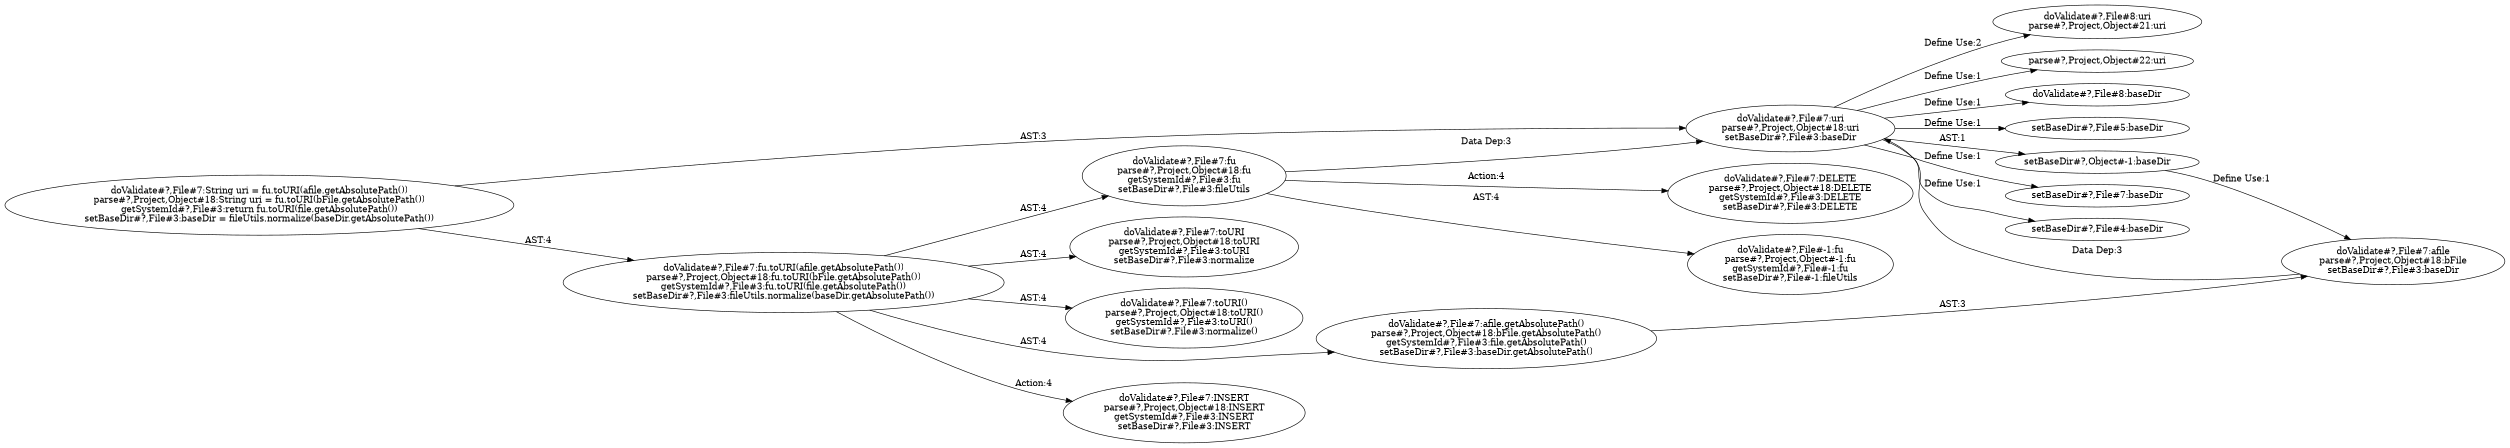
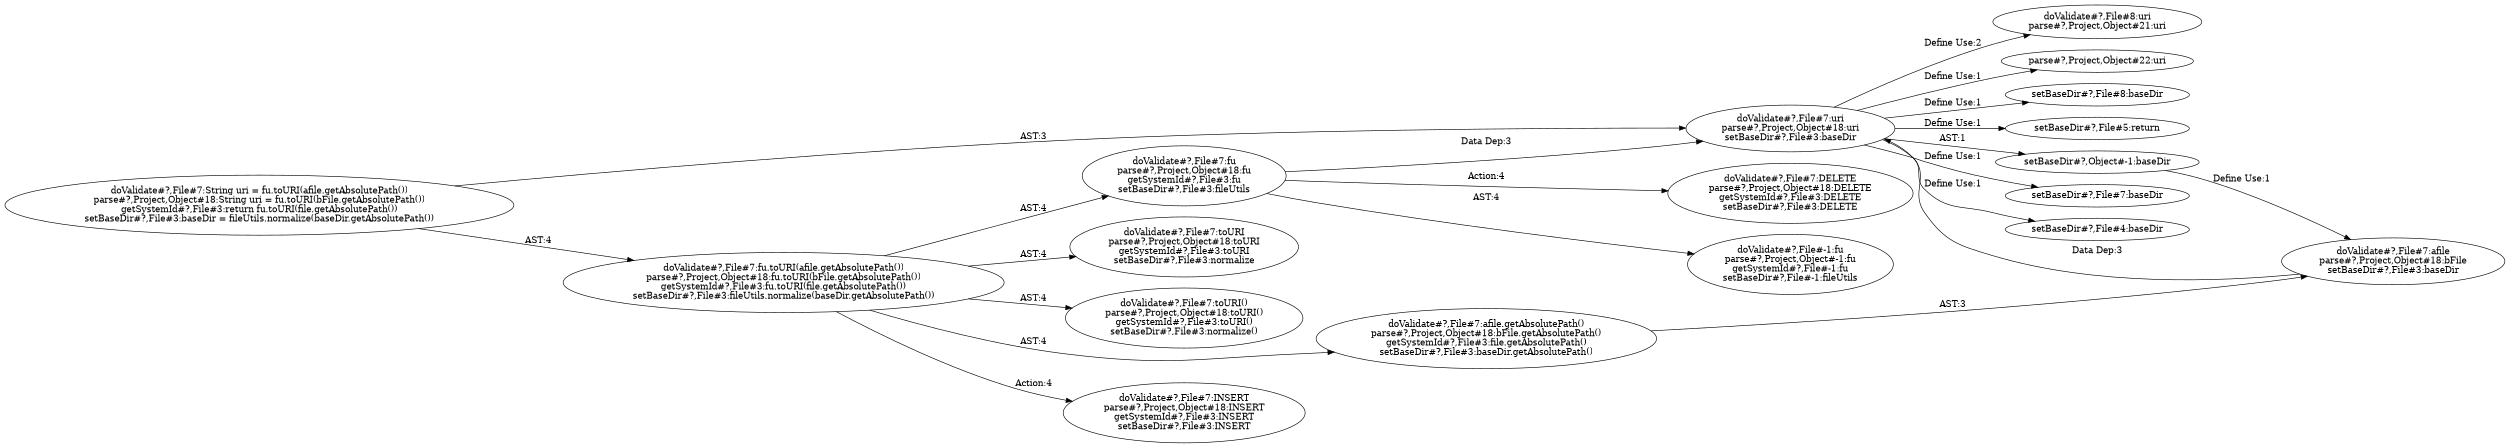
(2097, 95) -> (2097, 95)
(2097, 128) -> (2097, 128)
